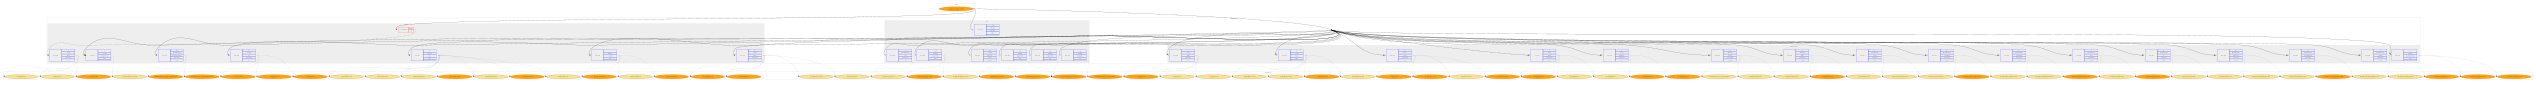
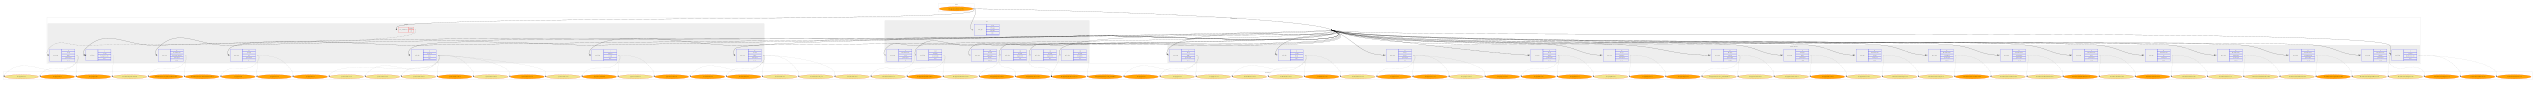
(58, 77) -> (58, 77)
none -> (780, 77)
(1575, 77) -> (1575, 77)
